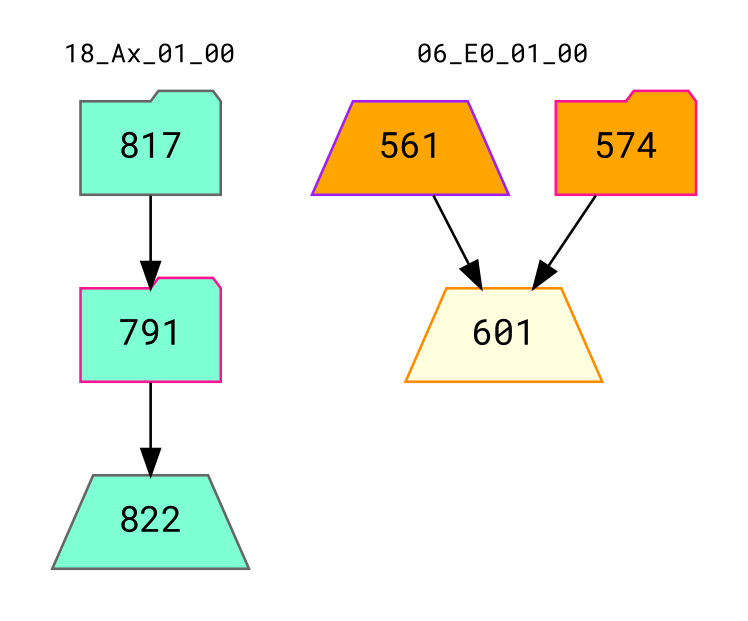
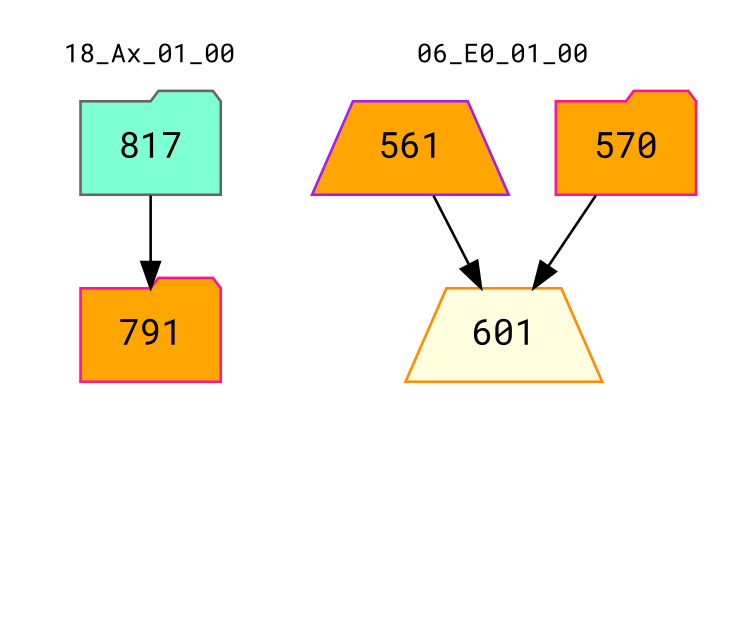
(626, 148) -> (626, 148)
(151, 335) -> (151, 335)
(151, 522) -> none
